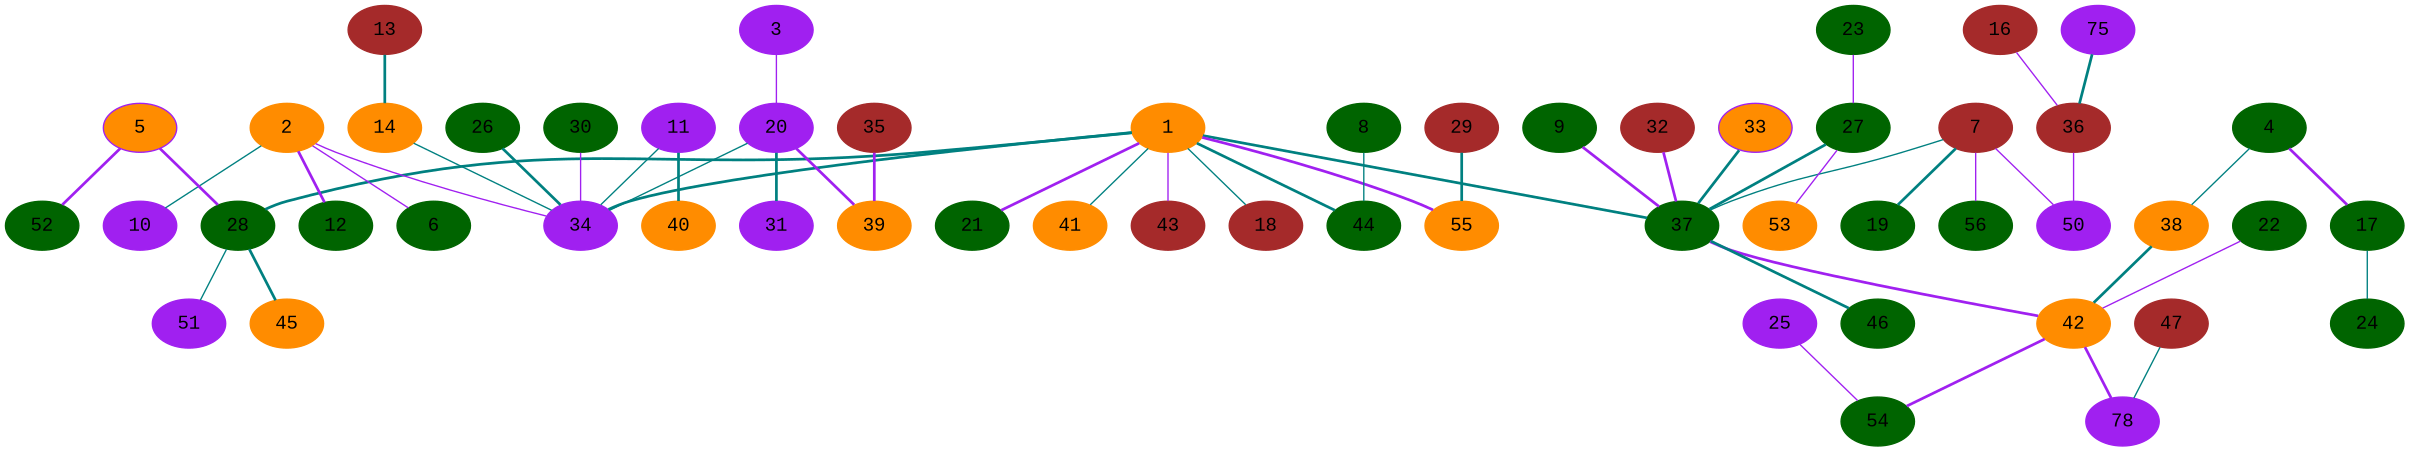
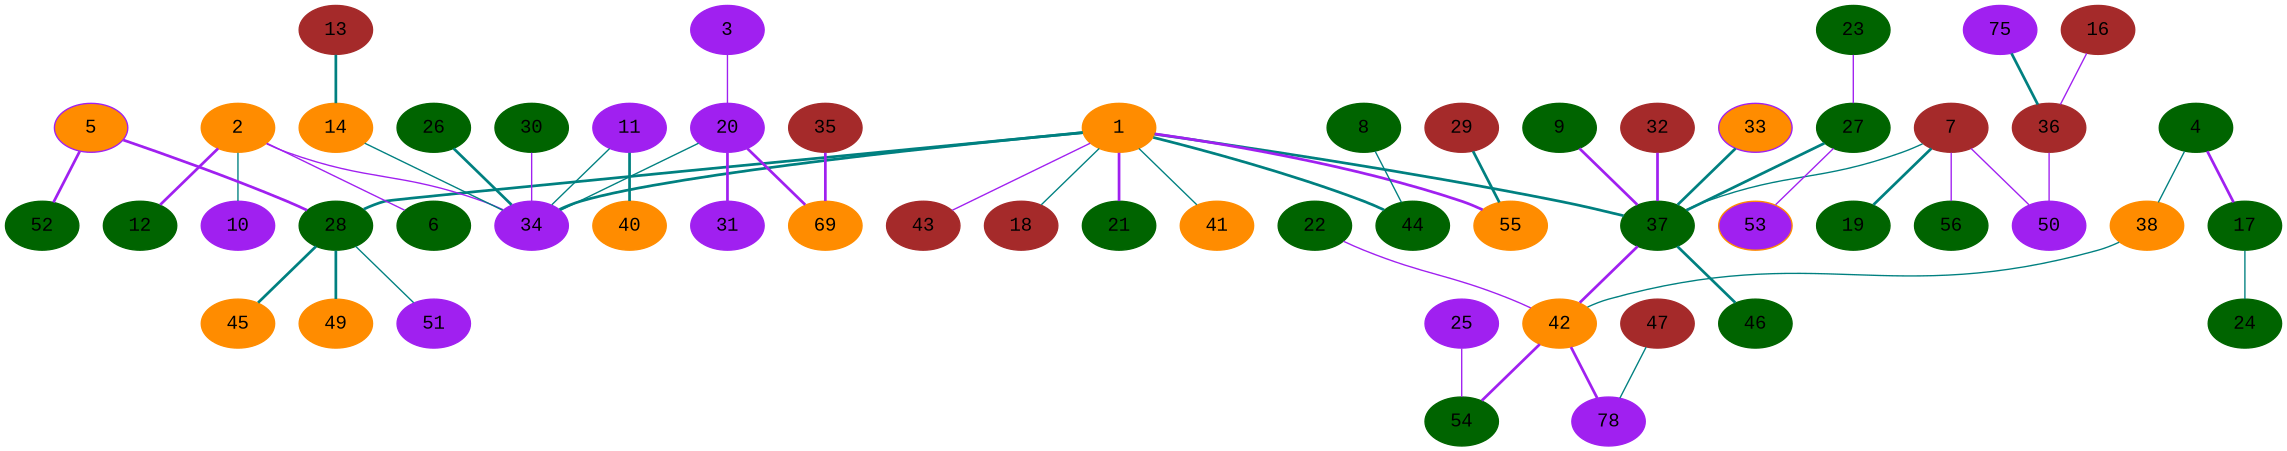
(776, 183) -> (727, 183)
(874, 226) -> (825, 226)
(1780, 226) -> (1755, 226)
(2123, 275) -> (1853, 275)
none -> (336, 324)
